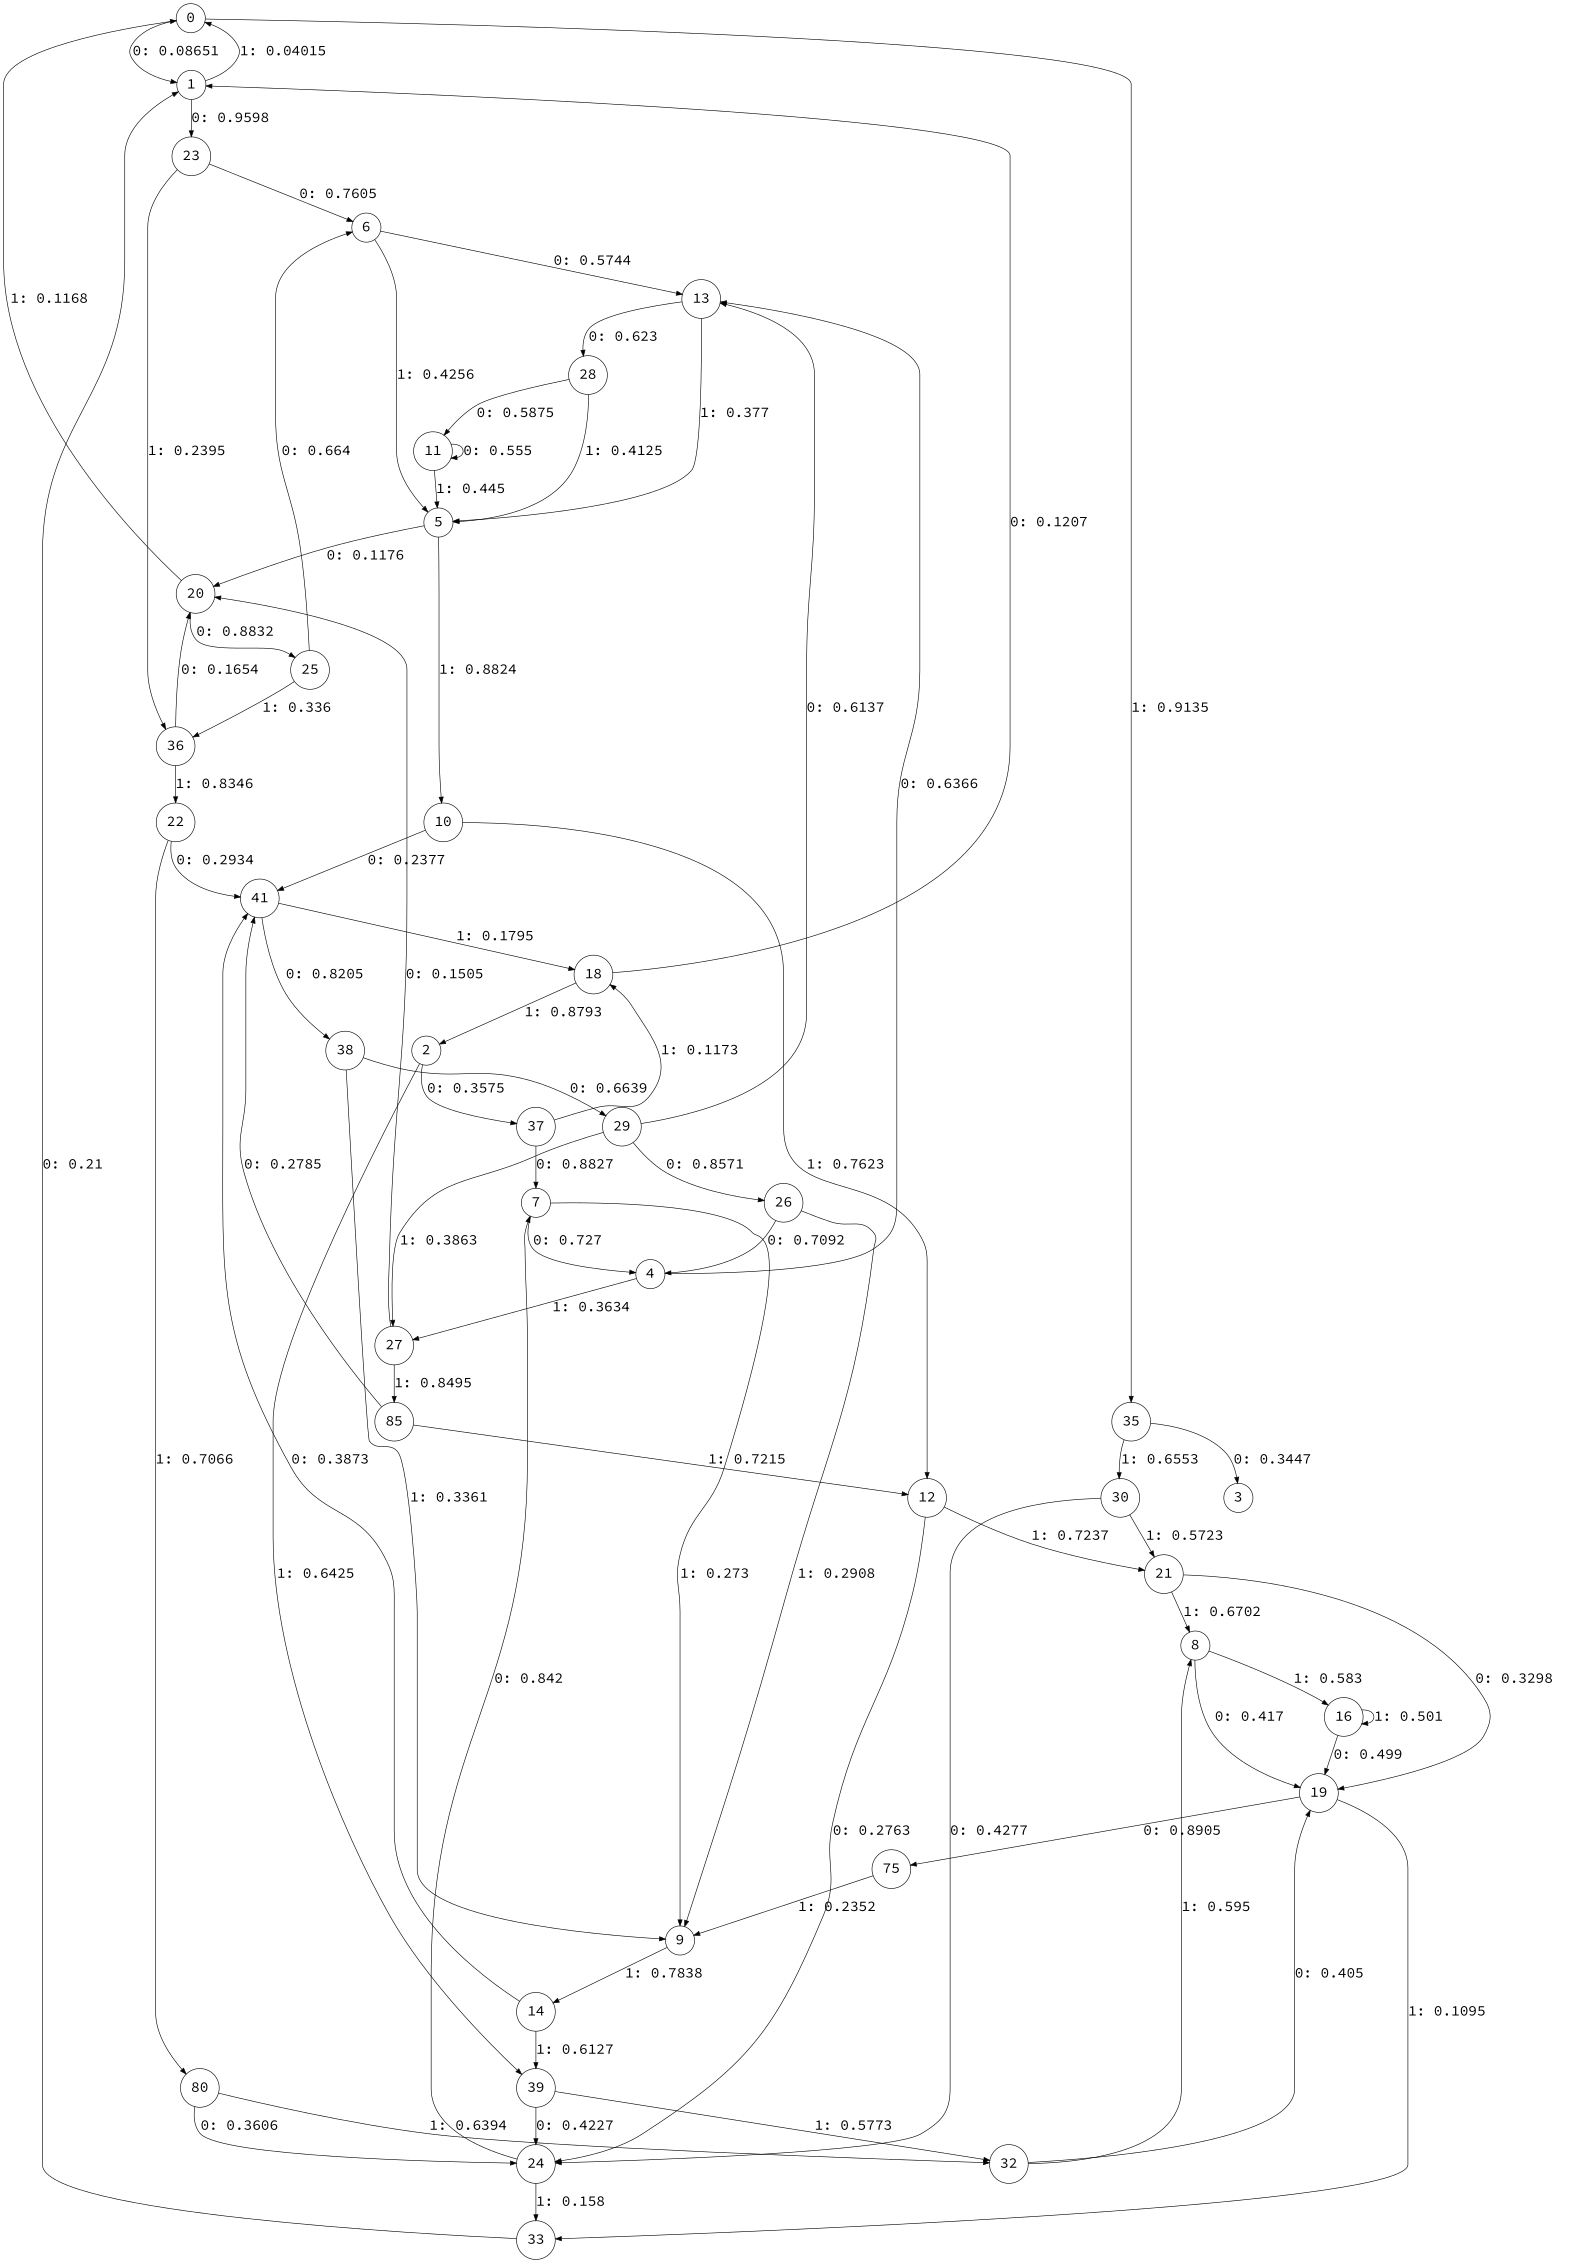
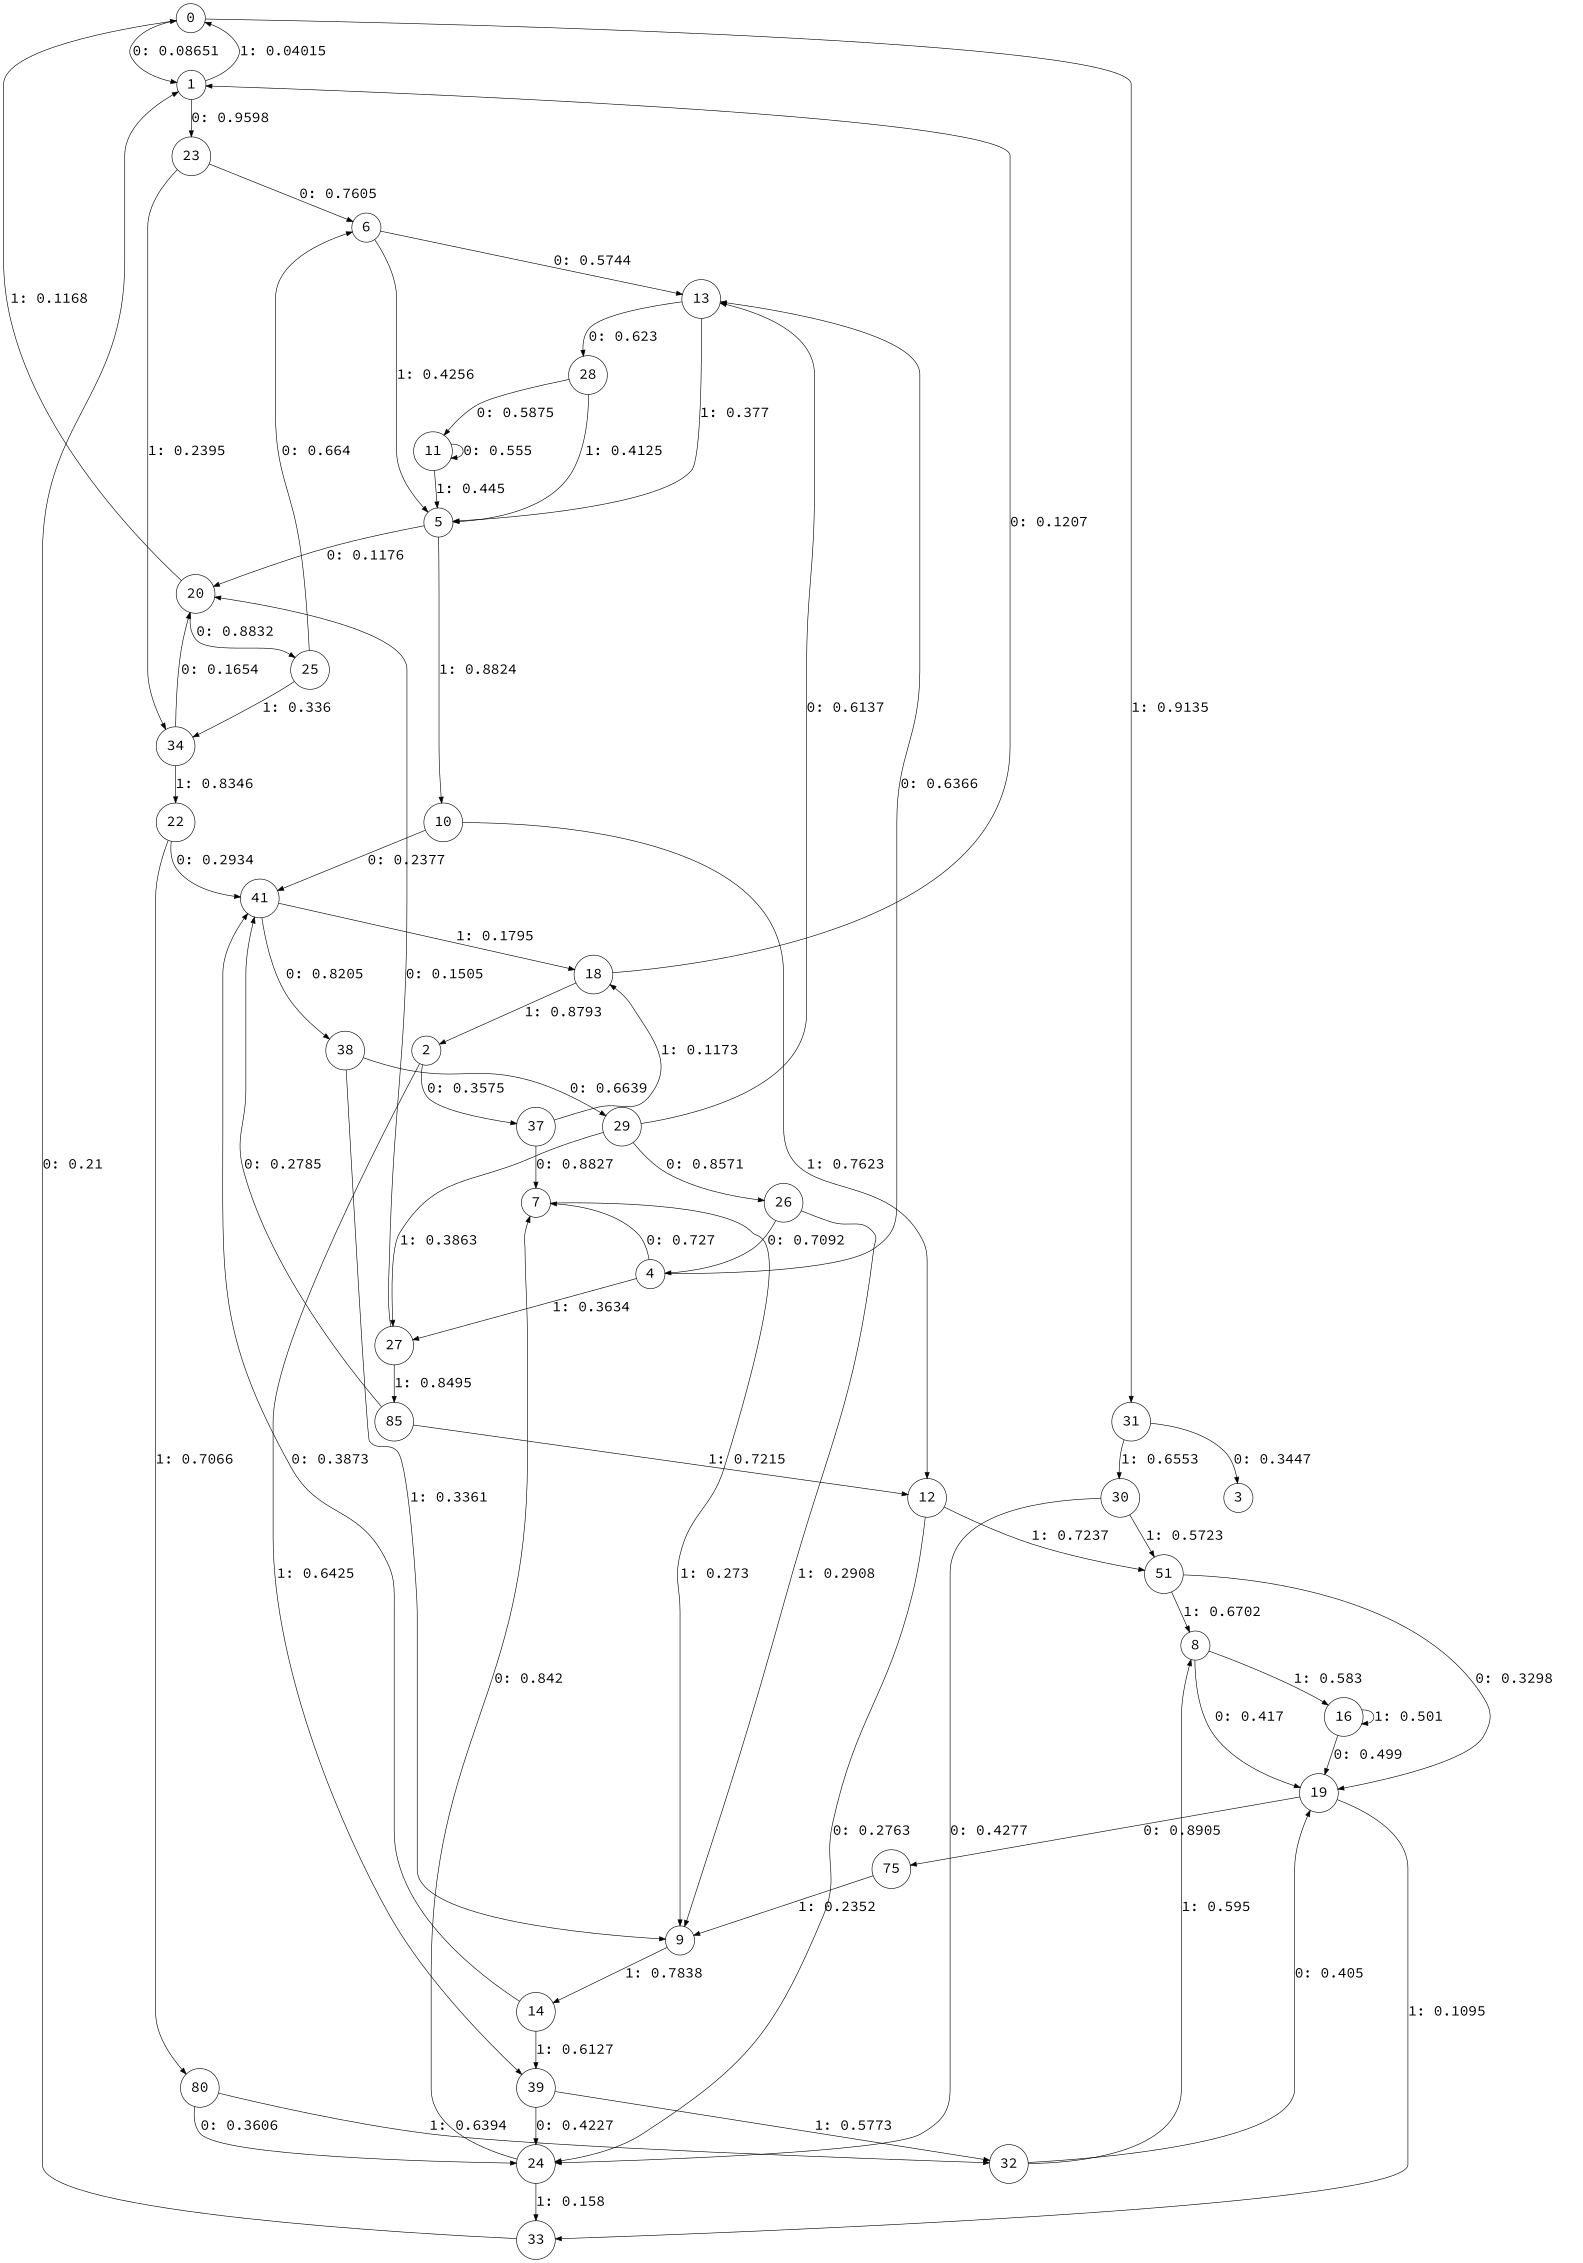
(176, 746) -> (176, 746)
(563, 1262) -> (613, 1217)
(1131, 1422) -> (1131, 1422)
(1164, 1574) -> (1164, 1574)
